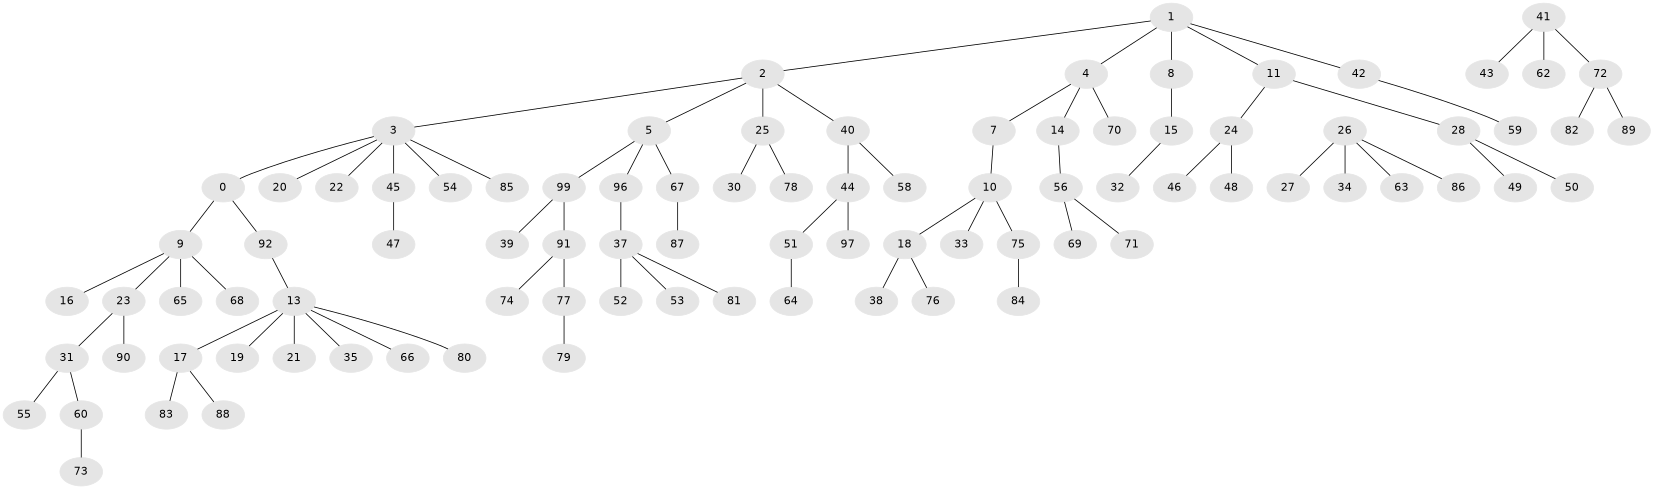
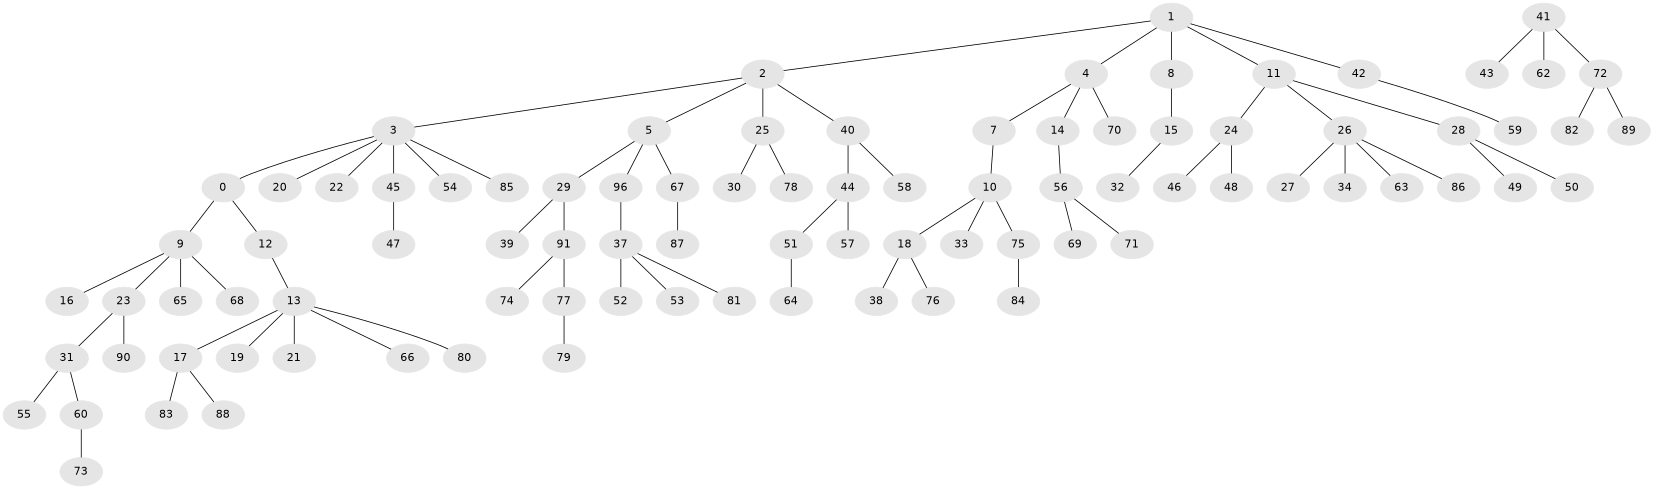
none -> (1310, 103)
(564, 188) -> (564, 188)
(266, 245) -> (266, 245)
(848, 245) -> (848, 245)
(351, 358) -> none
